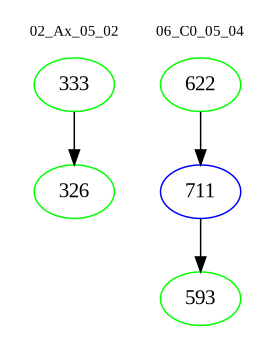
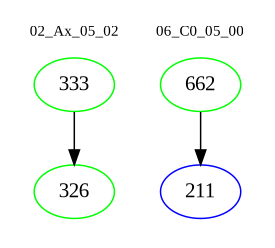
(201, 32) -> (201, 32)
(201, 85) -> (201, 85)
(201, 192) -> (201, 192)
(201, 299) -> none
